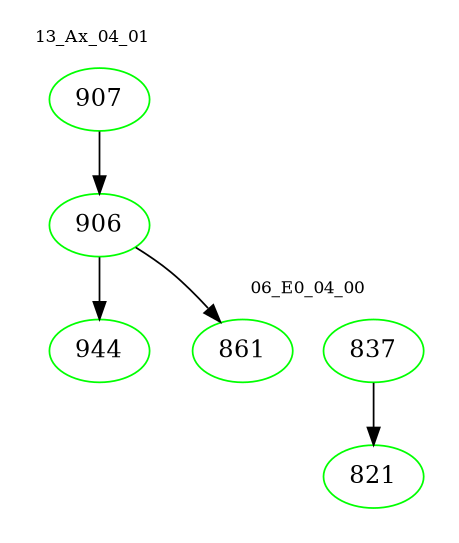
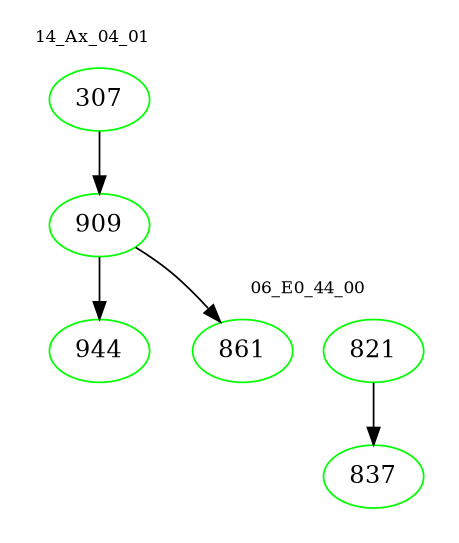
(93, 38) -> (93, 38)
(100, 100) -> (100, 100)
(100, 225) -> (100, 225)
(308, 289) -> (308, 289)
(374, 405) -> (374, 405)
